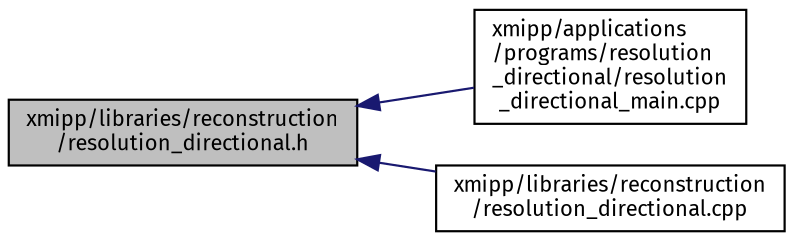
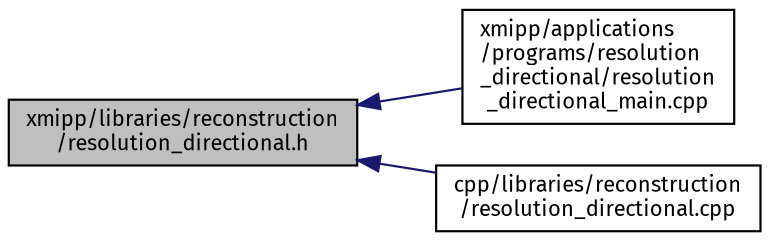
(610, 198) -> (598, 198)
